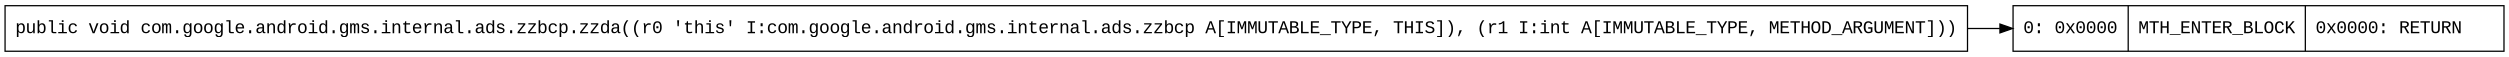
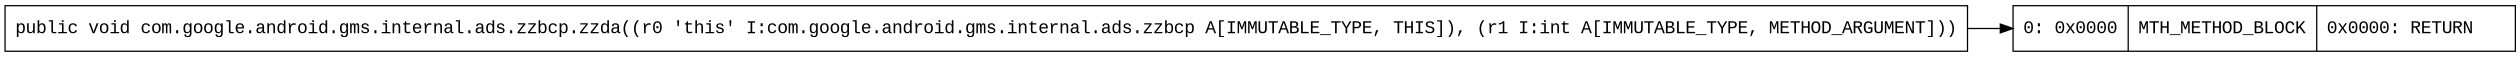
(2217, 28) -> (2222, 28)
